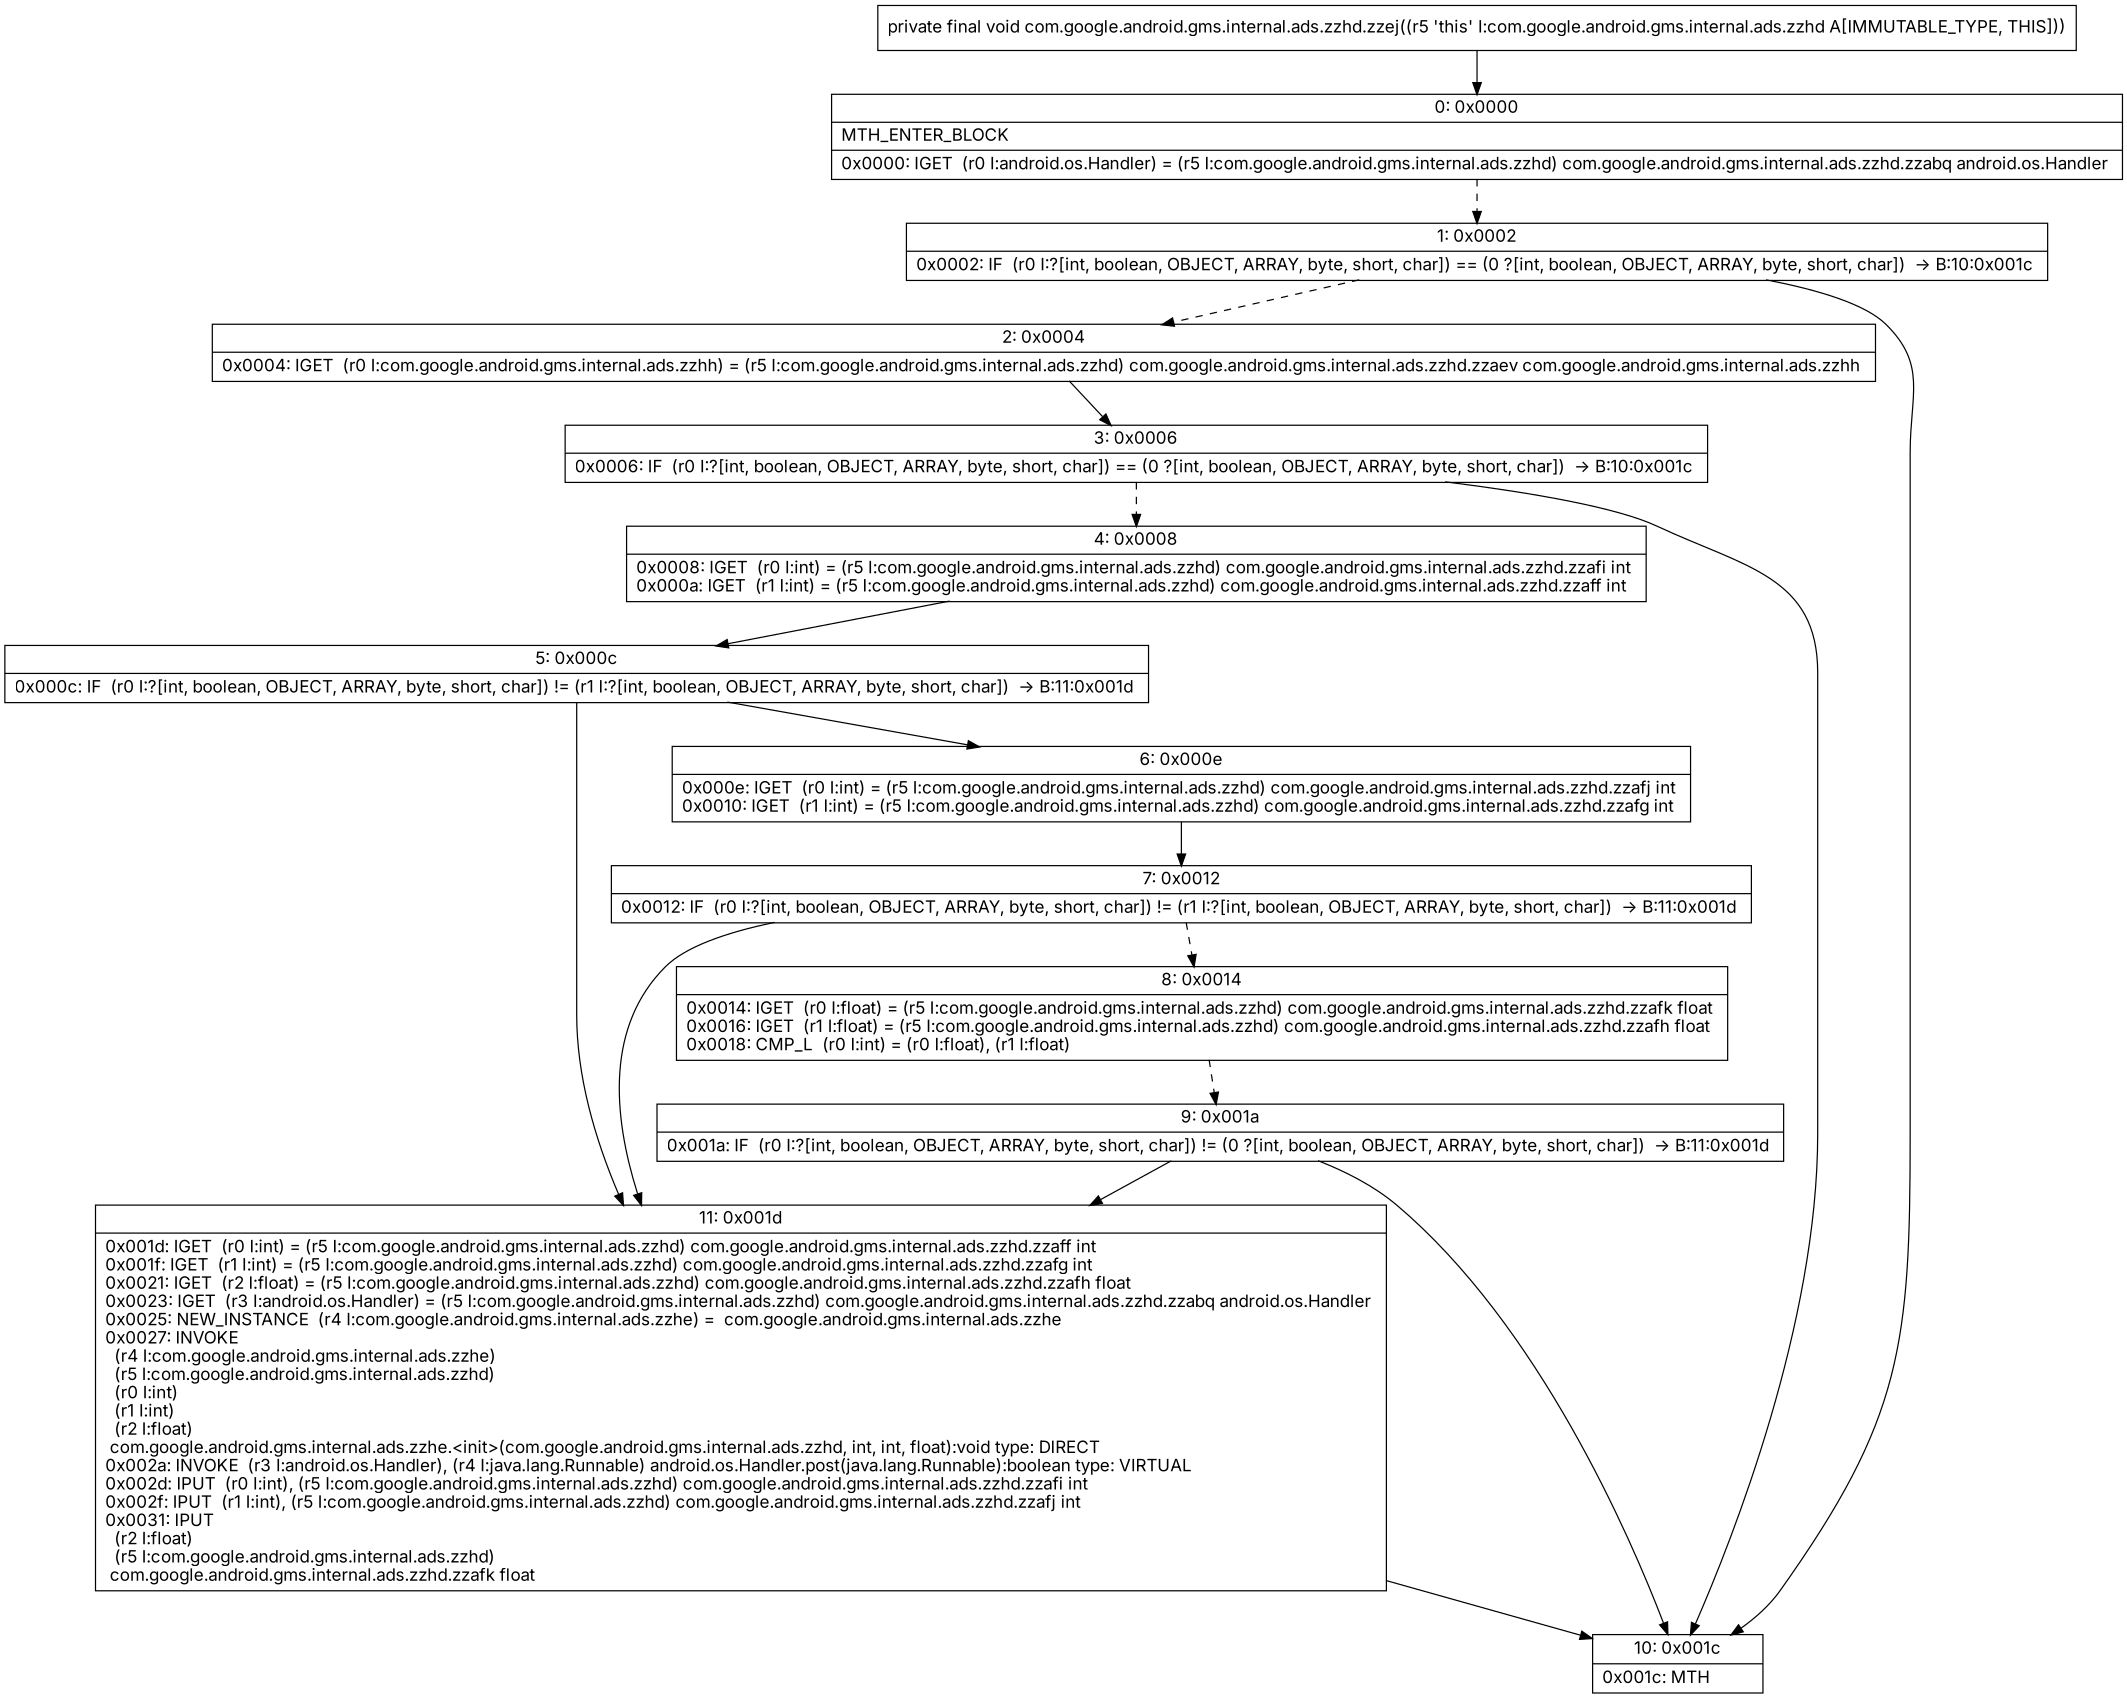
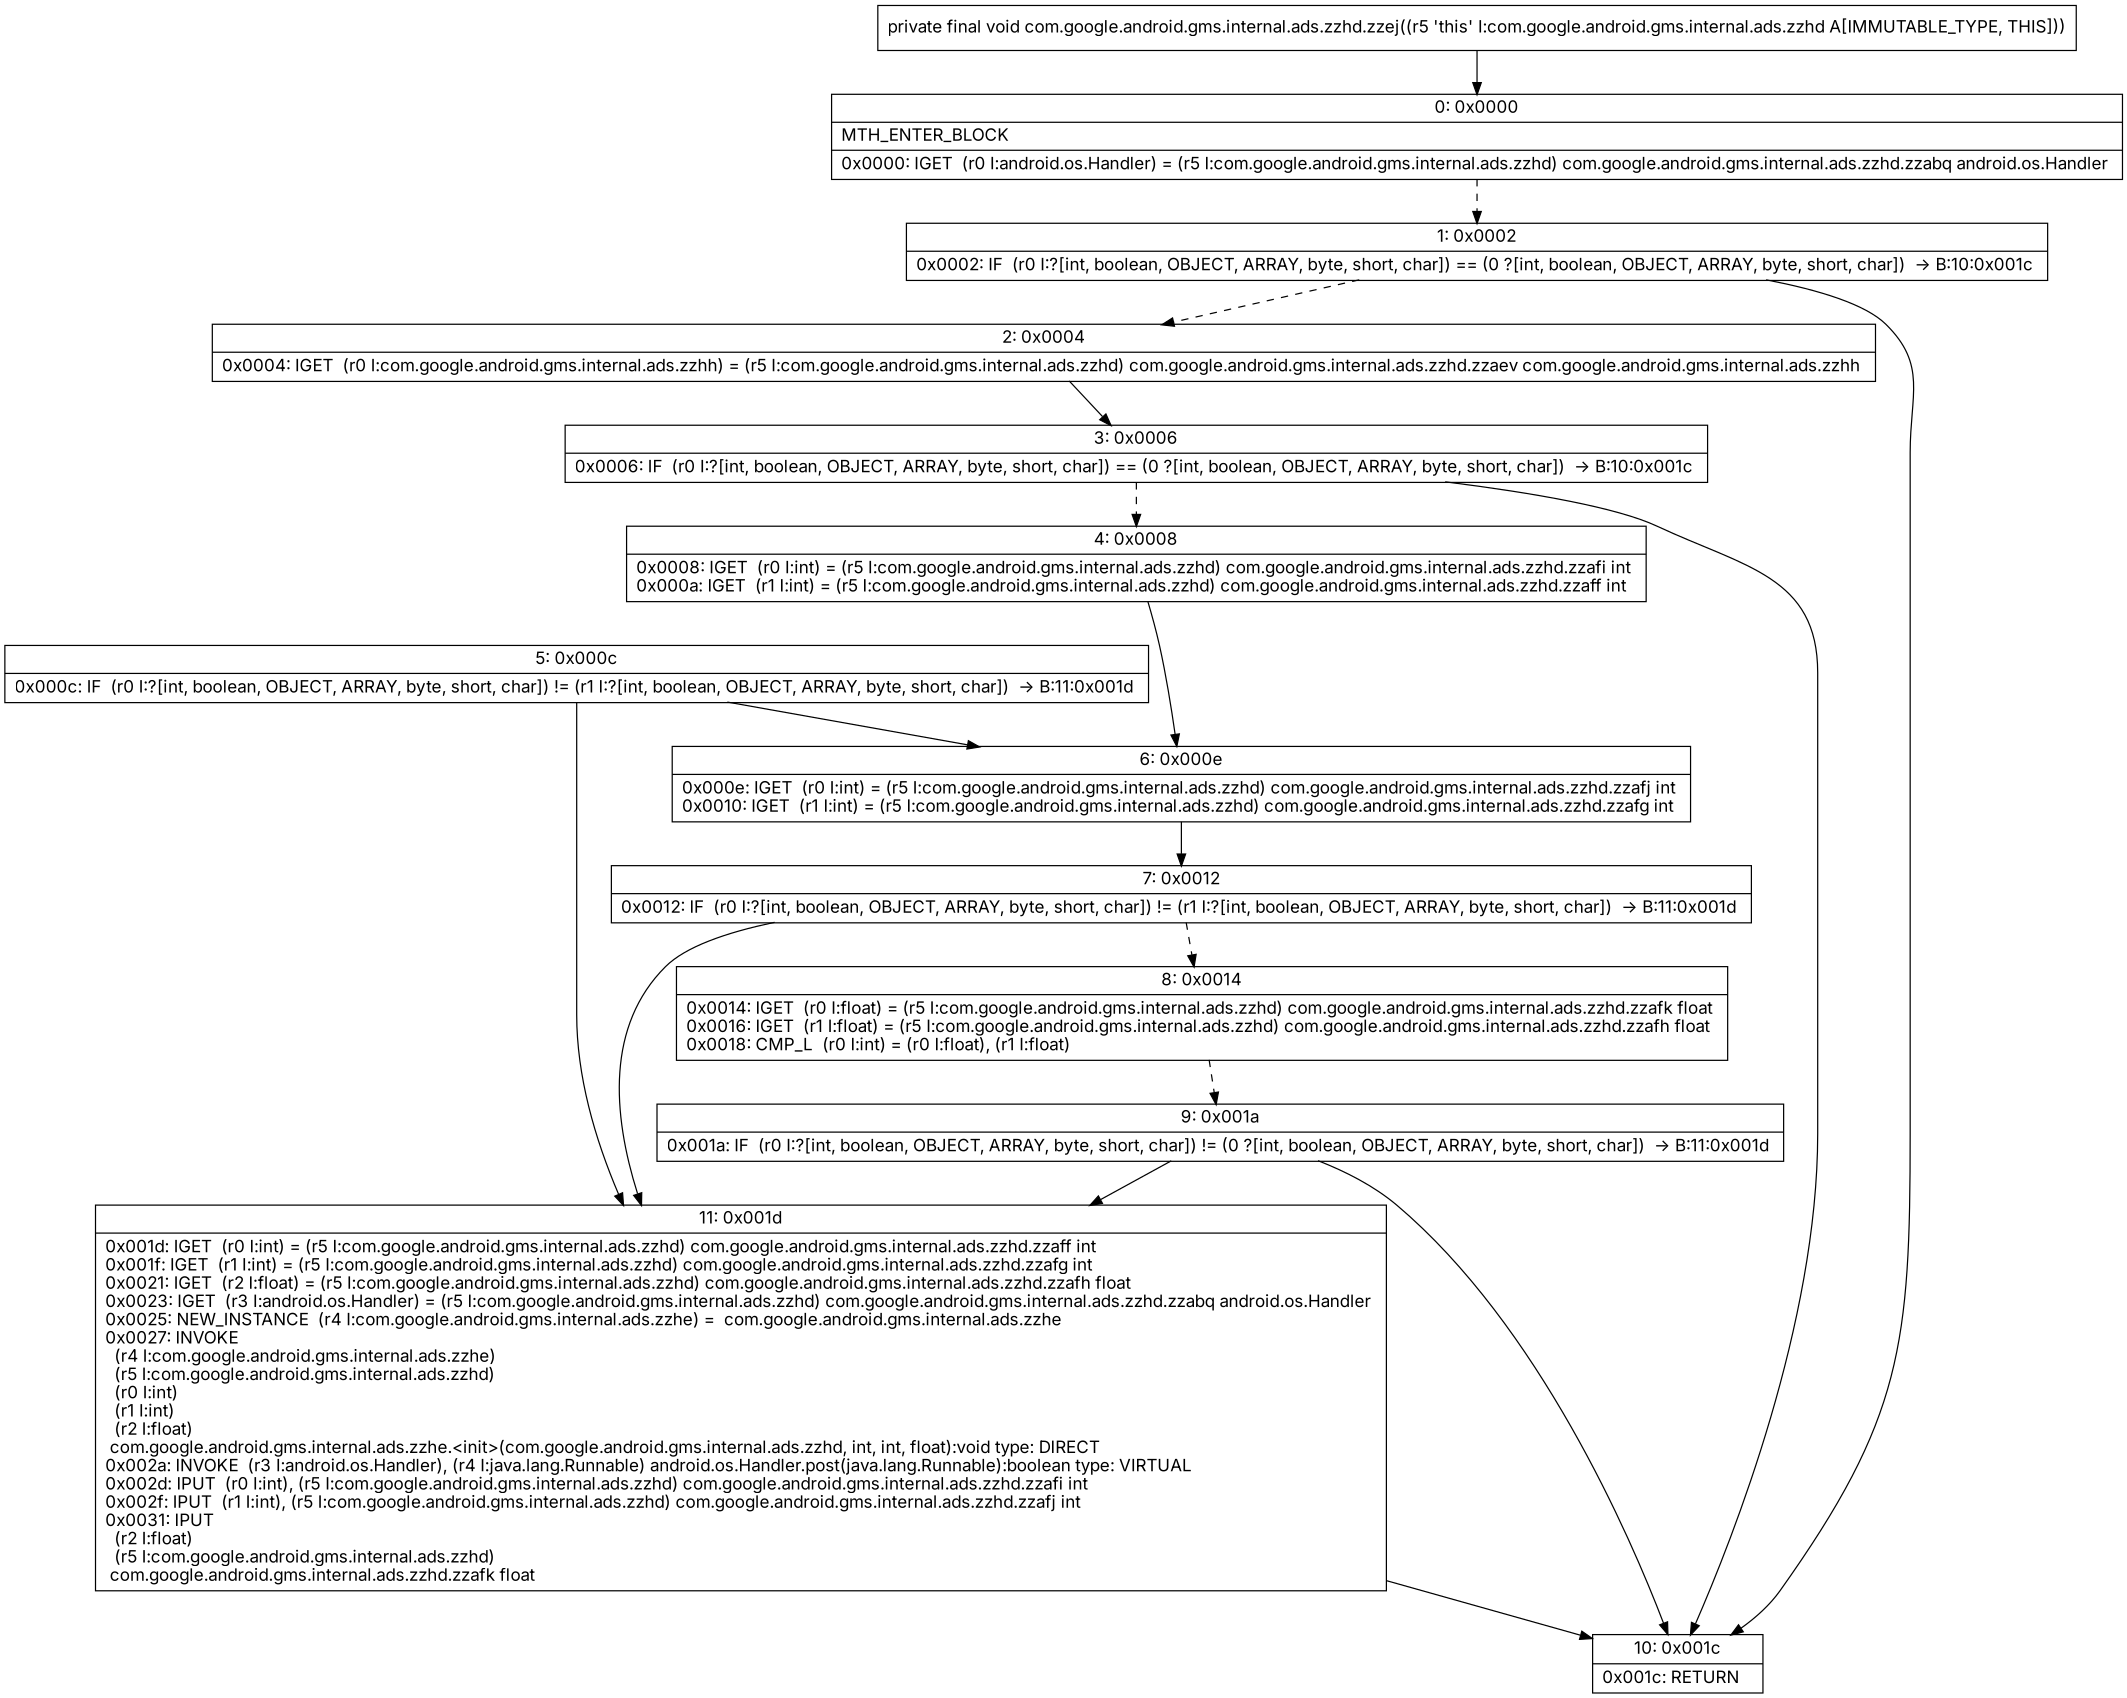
(839, 622) -> (1164, 667)
(1663, 1678) -> (1678, 1678)
